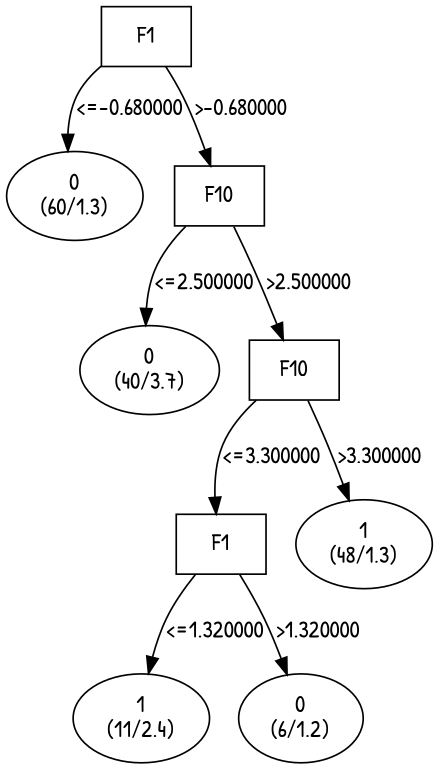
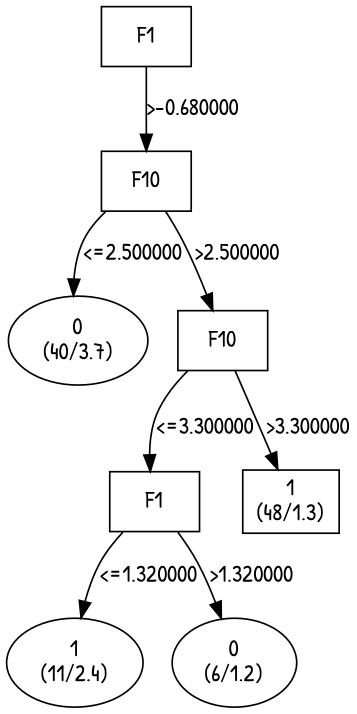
(75, 196) -> none
(364, 544) -> (291, 502)
